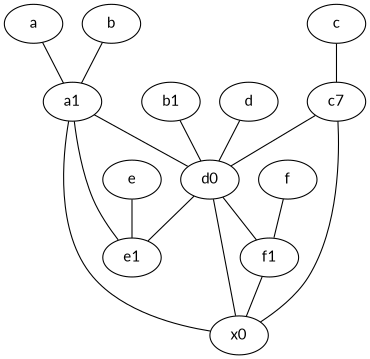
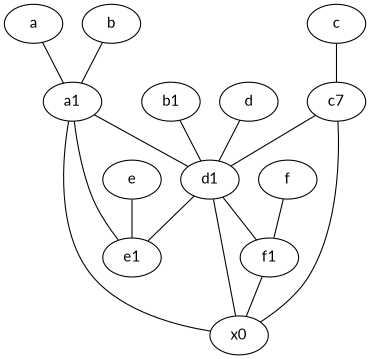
(210, 180) -> (210, 180)
